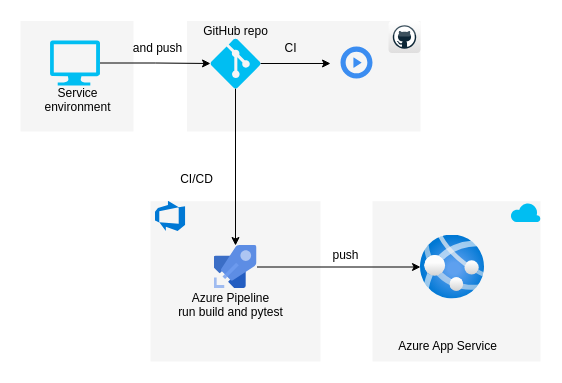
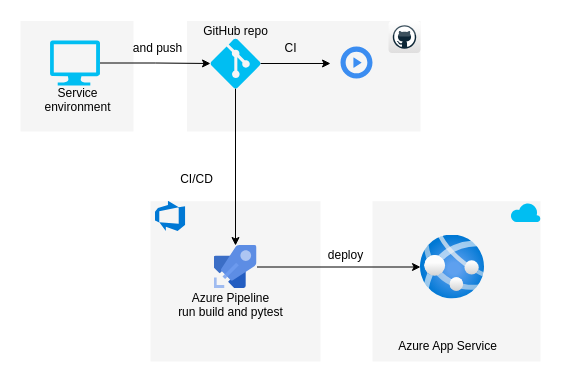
(346, 256) -> (346, 256)
